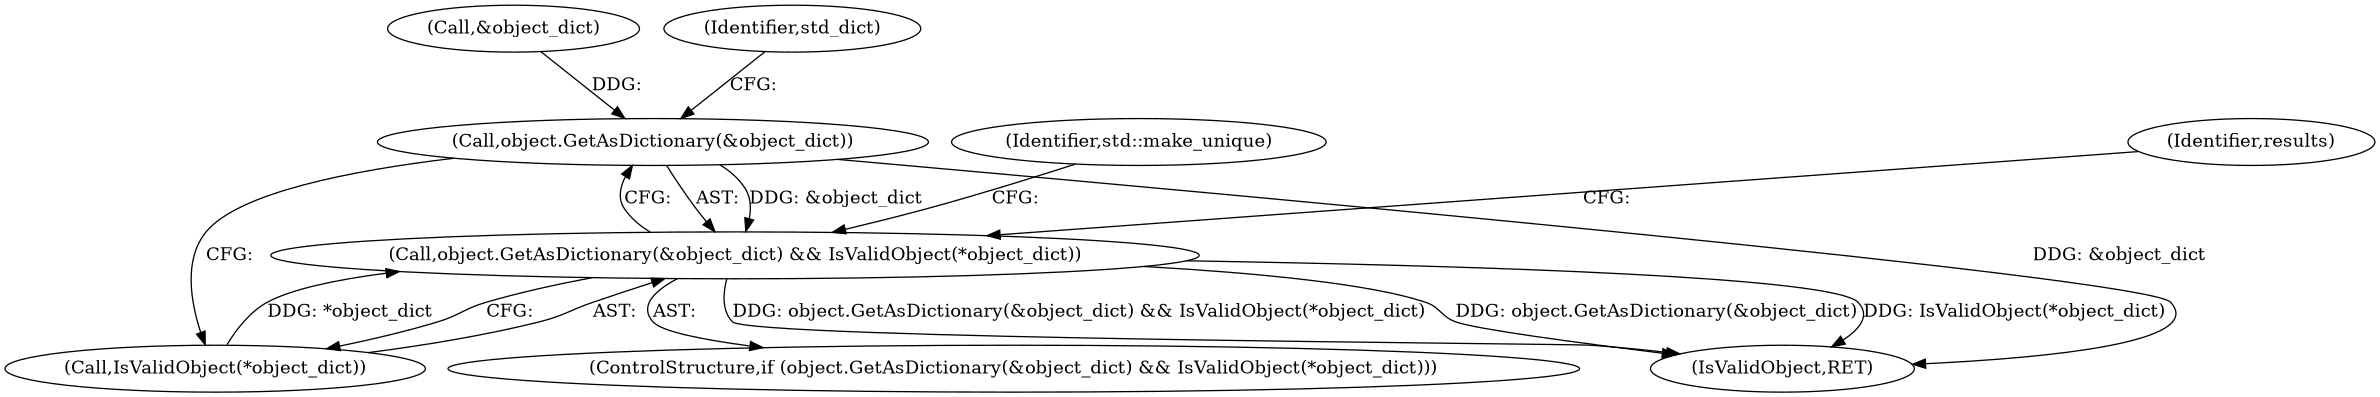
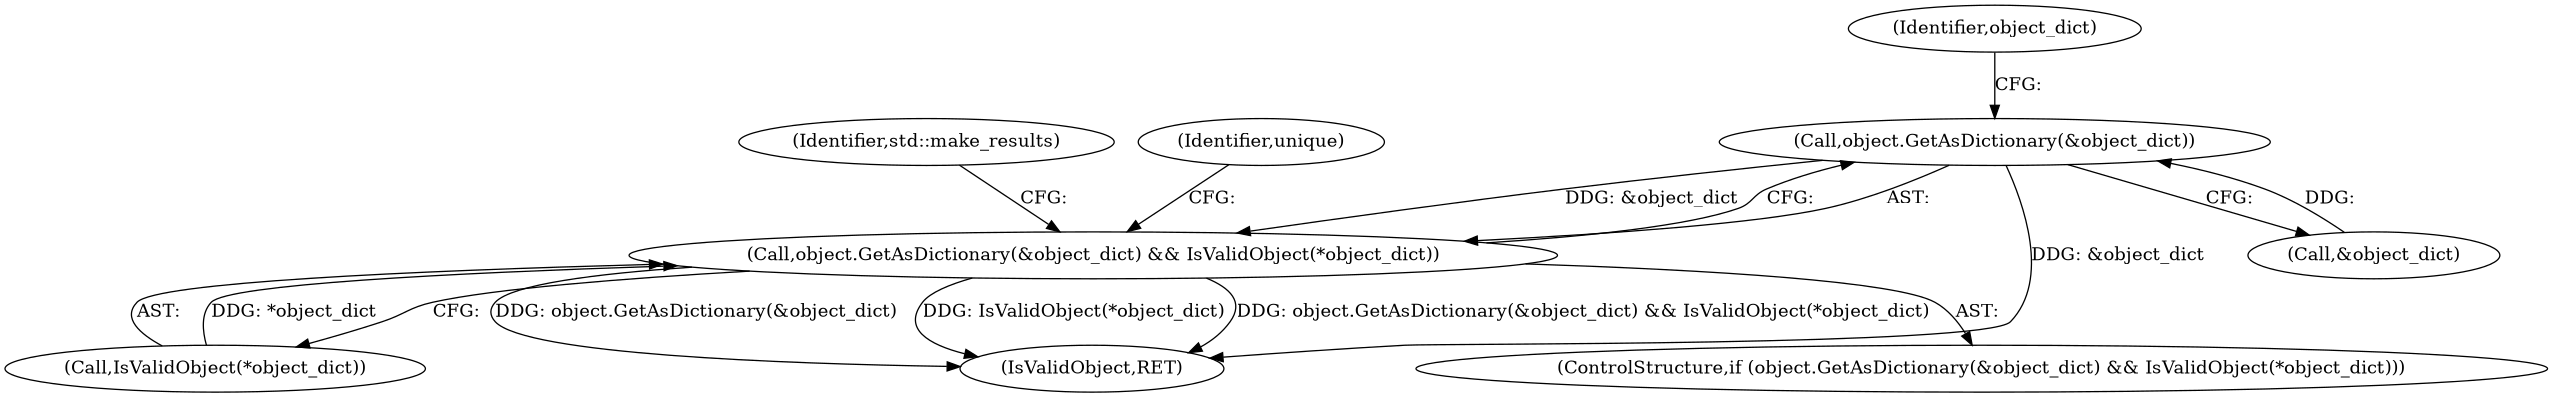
(792, 29) -> (1995, 29)
(1139, 142) -> (927, 142)
(2251, 142) -> (1261, 142)
(274, 194) -> (2182, 198)
